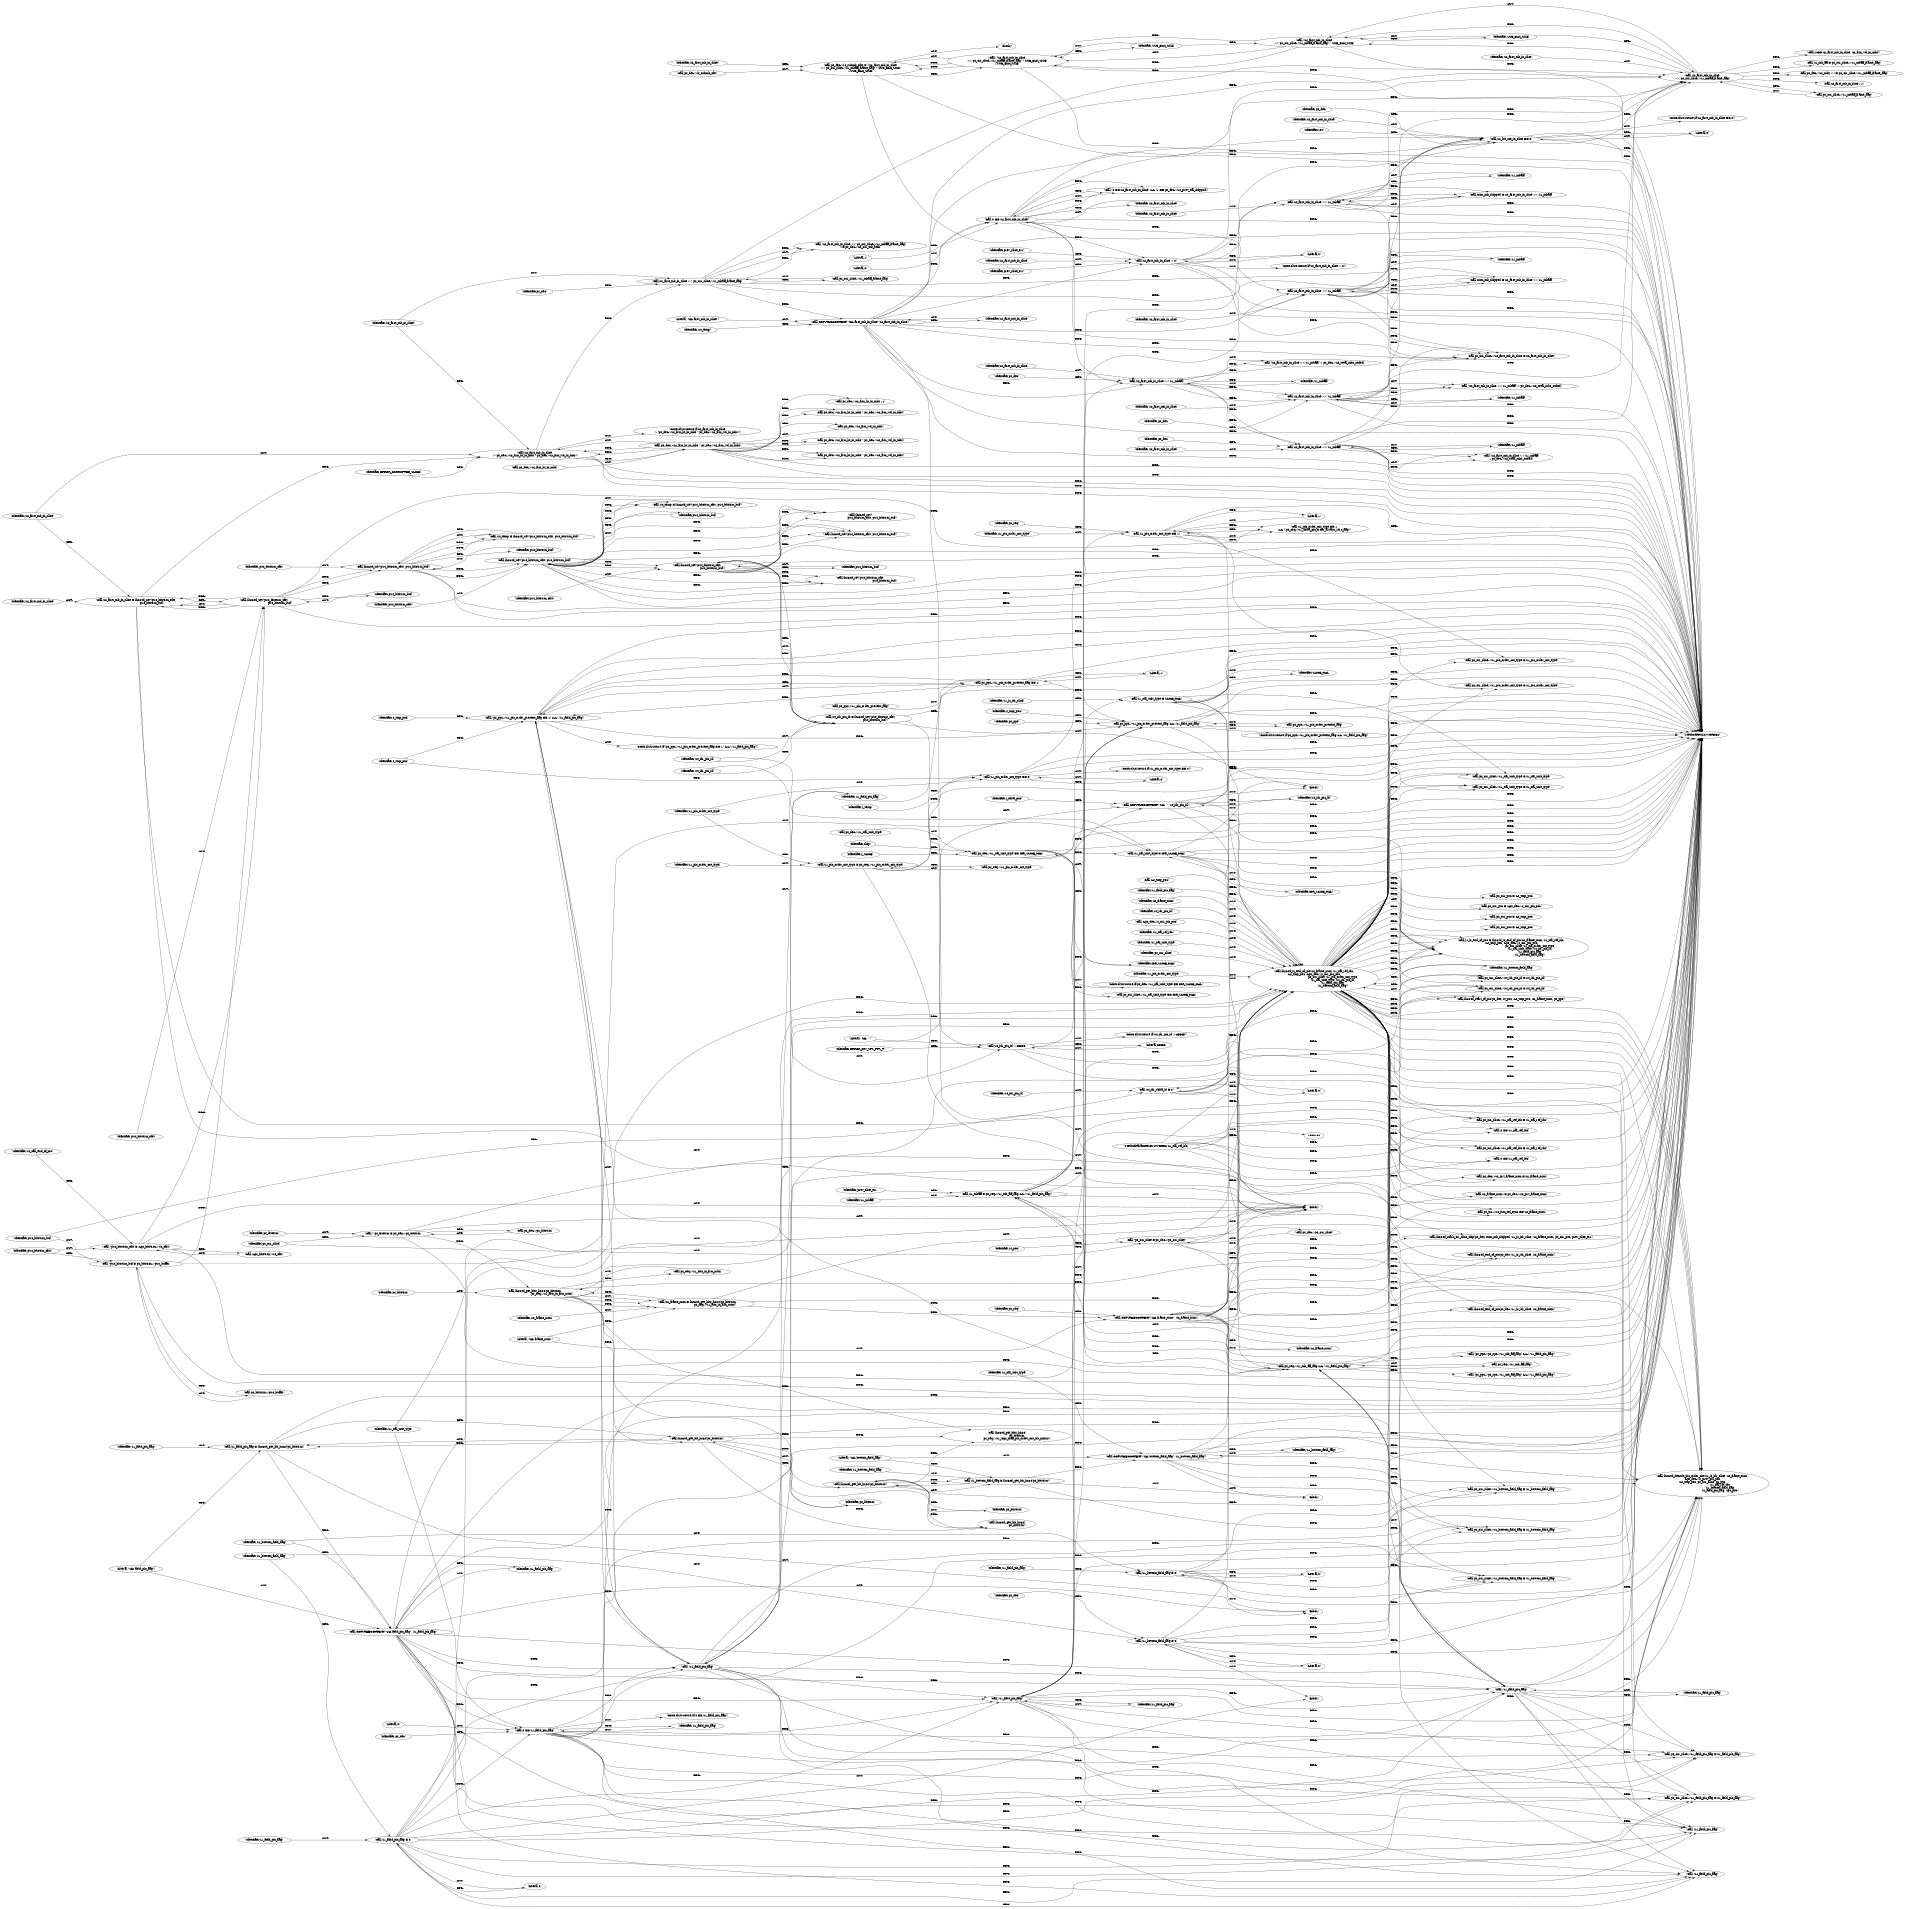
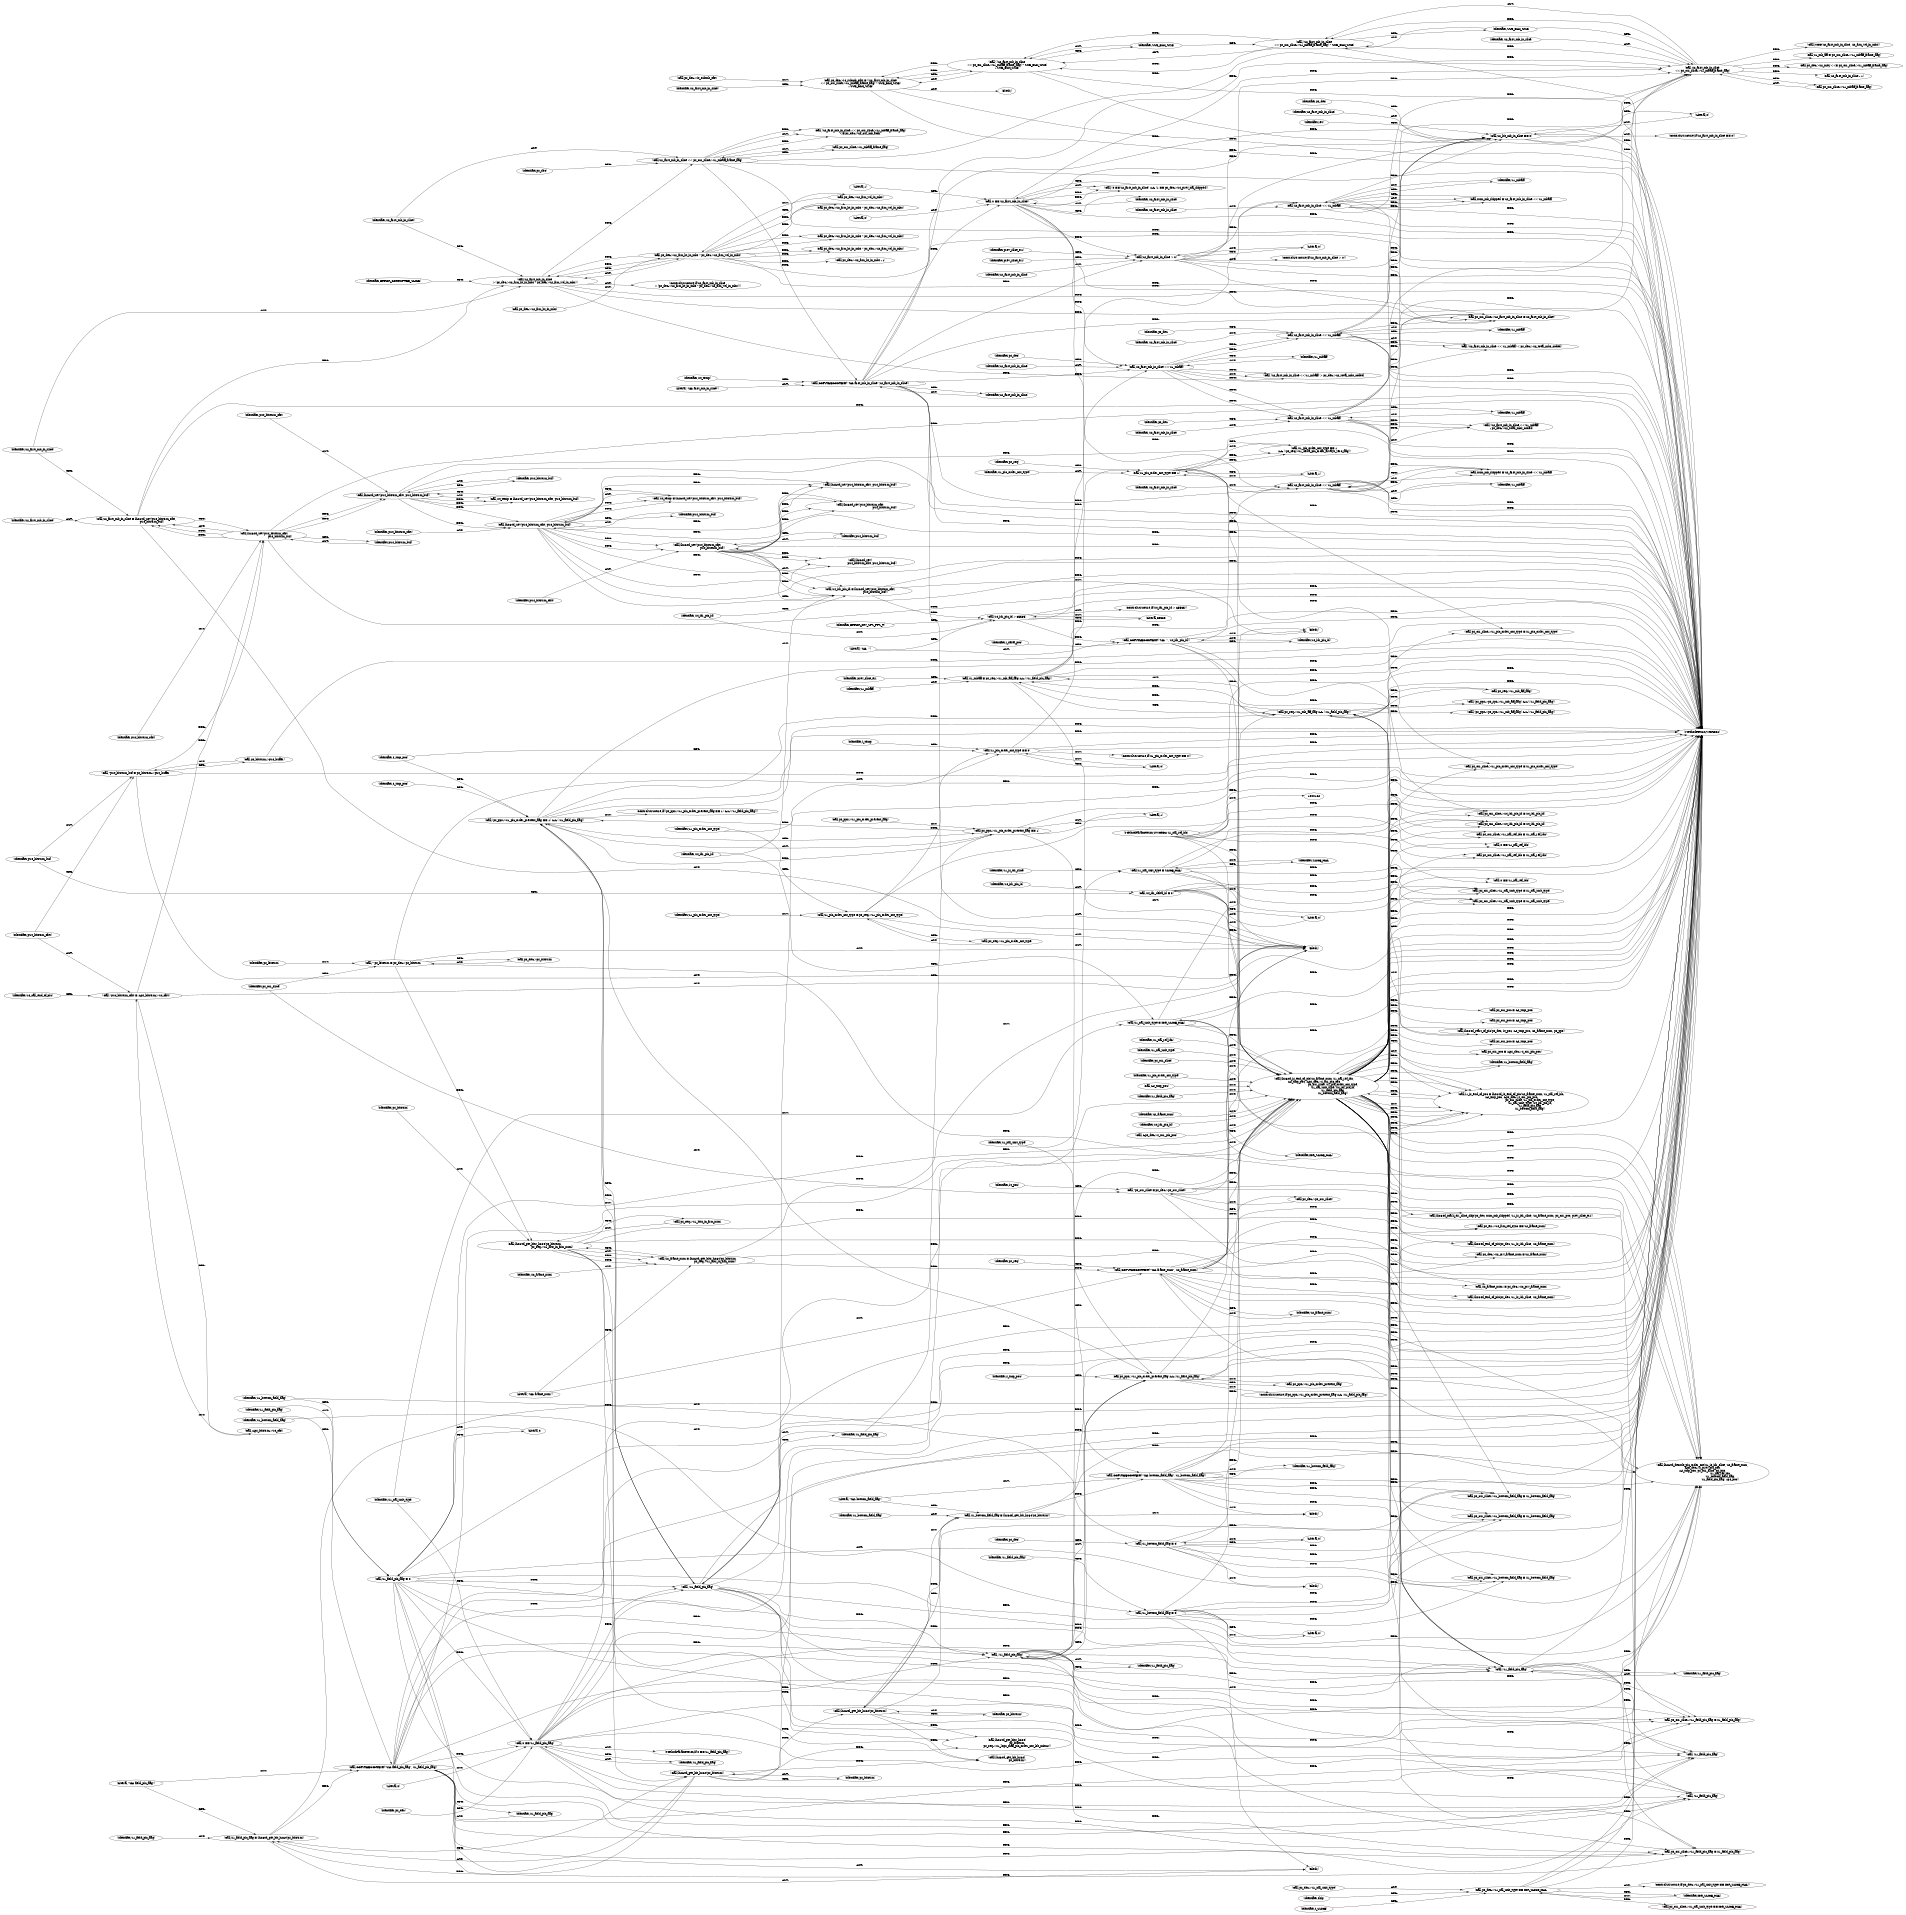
(1395, 526) -> (1395, 512)
(1007, 722) -> none
(1087, 854) -> none
(1395, 1364) -> (1395, 690)
(1187, 1384) -> (995, 660)
(697, 1716) -> (697, 1752)
